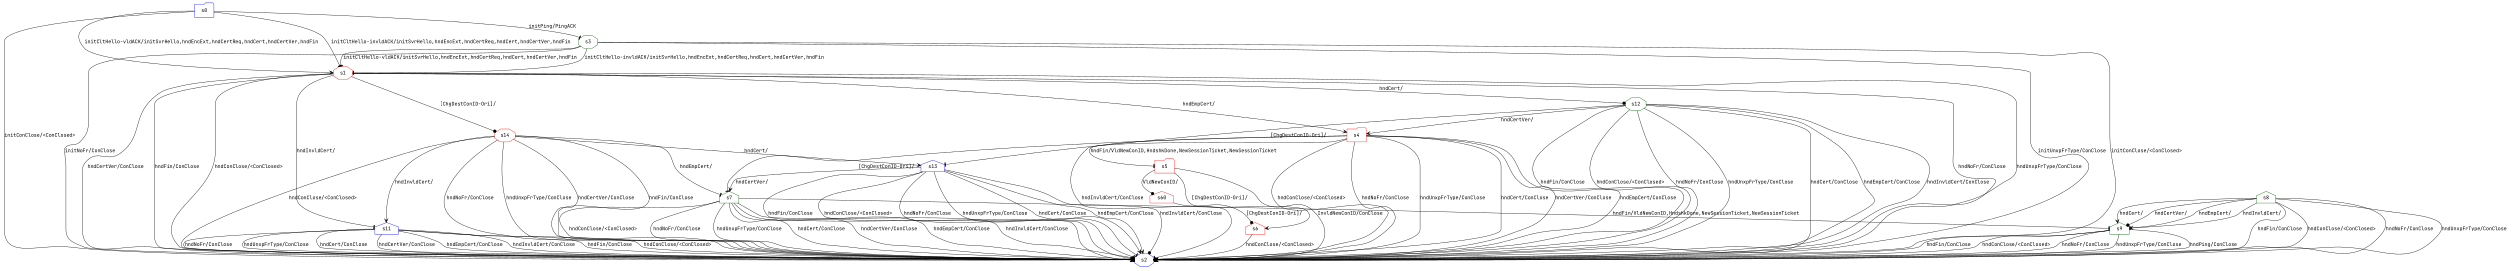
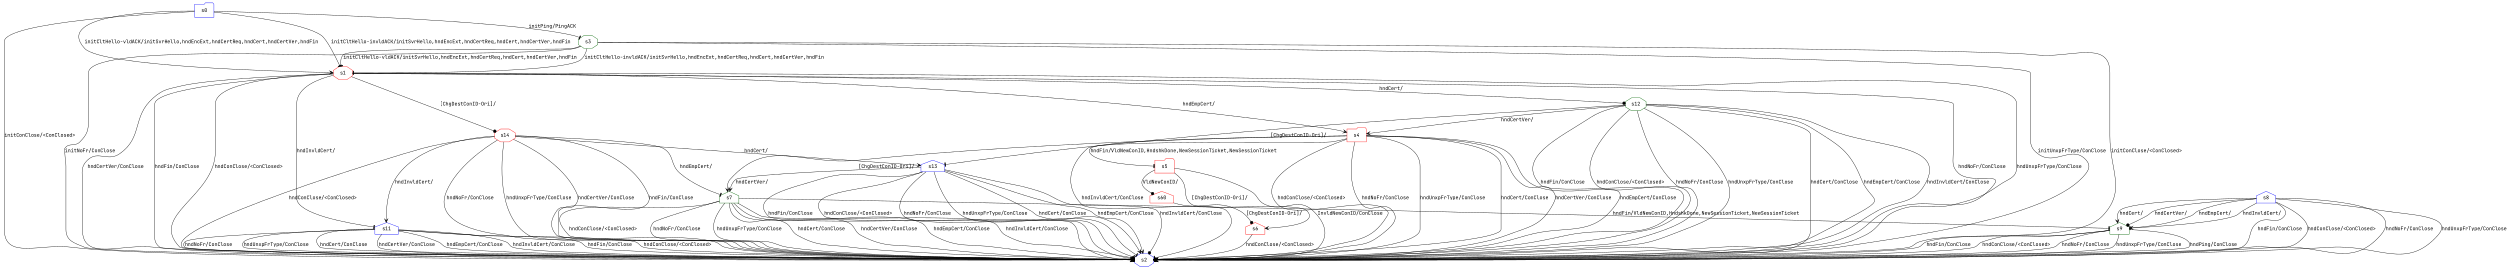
(1029, 147) -> (1030, 147)
(2266, 198) -> (2266, 198)
